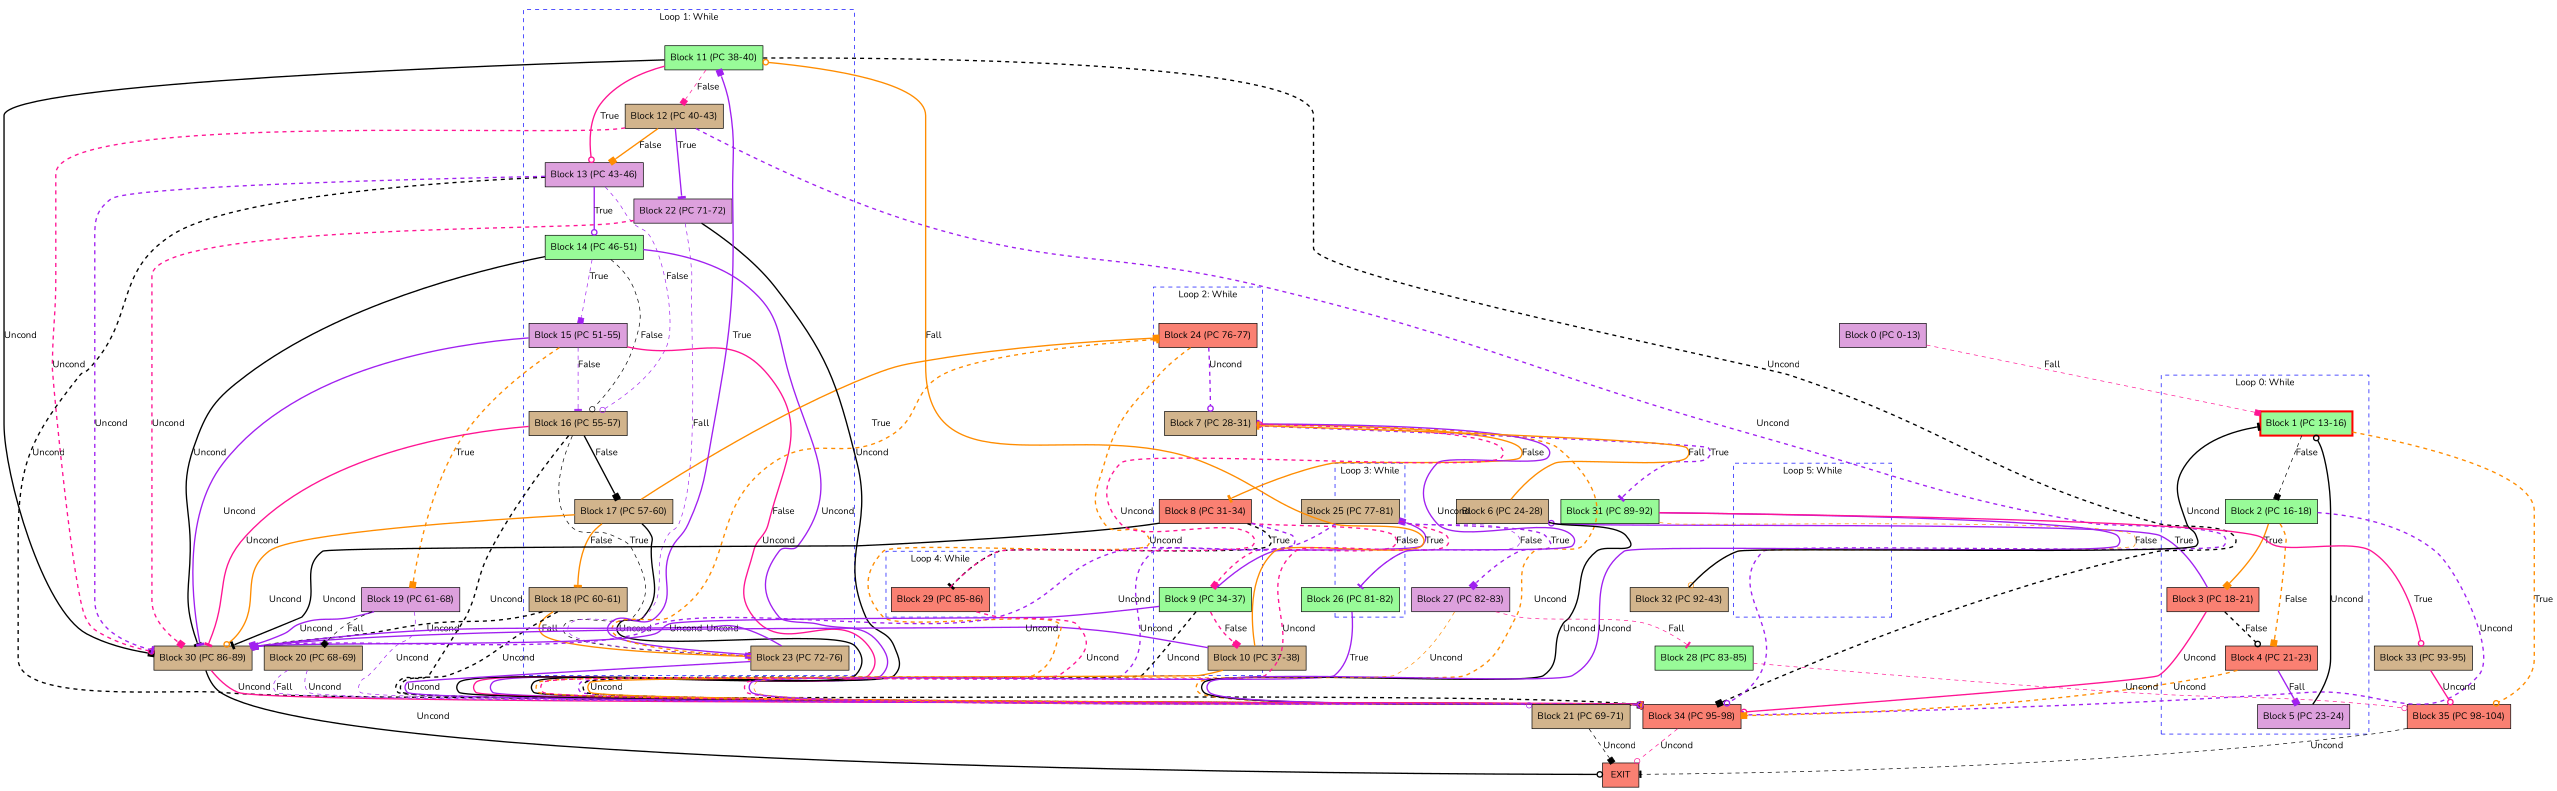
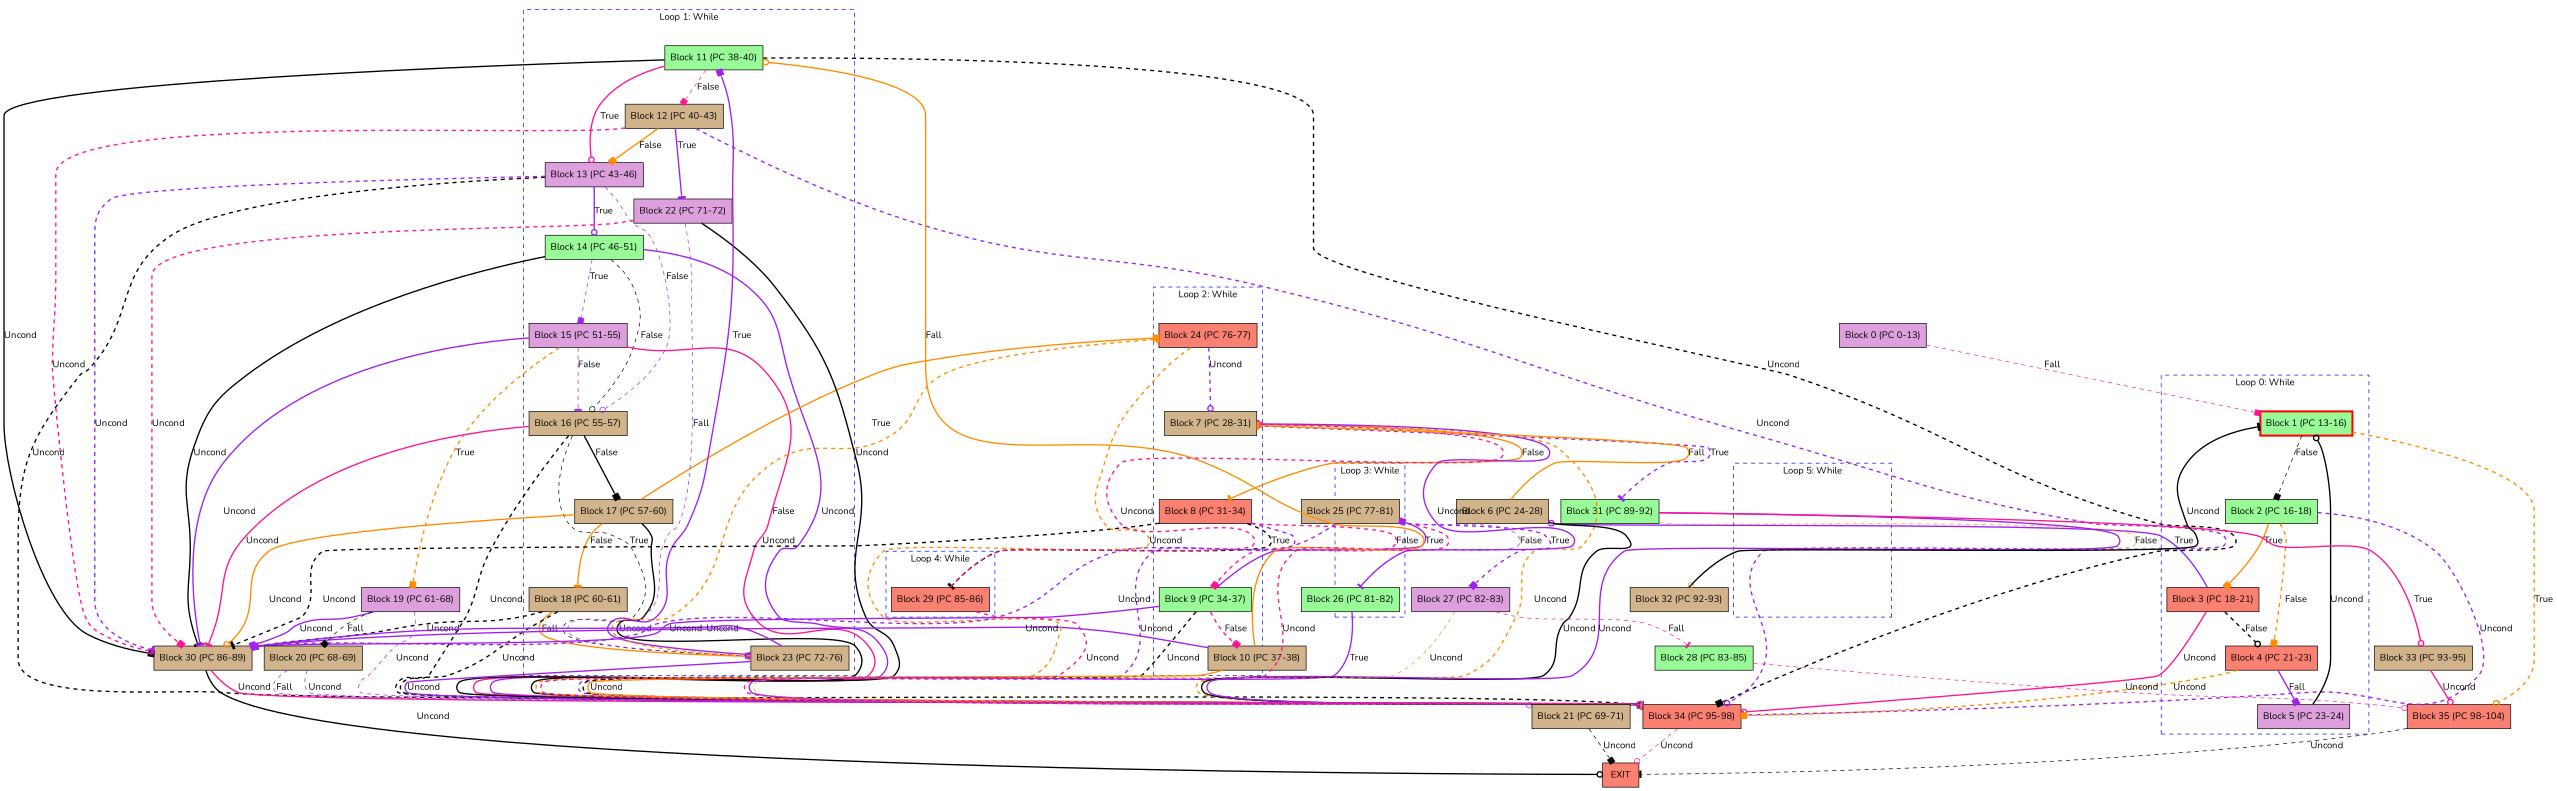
(694, 546) -> (694, 546)
(1679, 600) -> (1679, 600)
